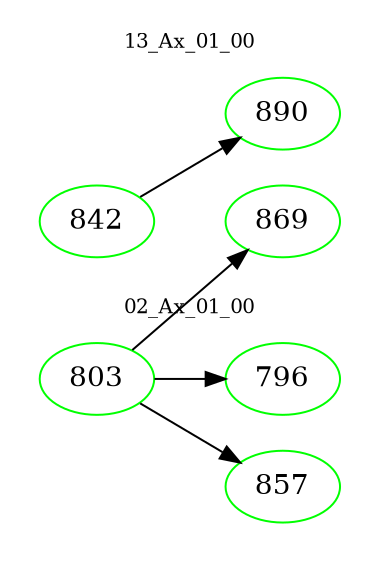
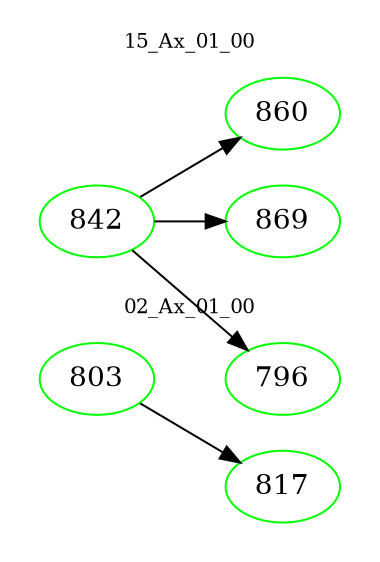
(190, 43) -> (190, 43)
(283, 114) -> (283, 114)
(182, 307) -> (180, 221)
(180, 379) -> (192, 302)
(283, 487) -> (283, 487)
